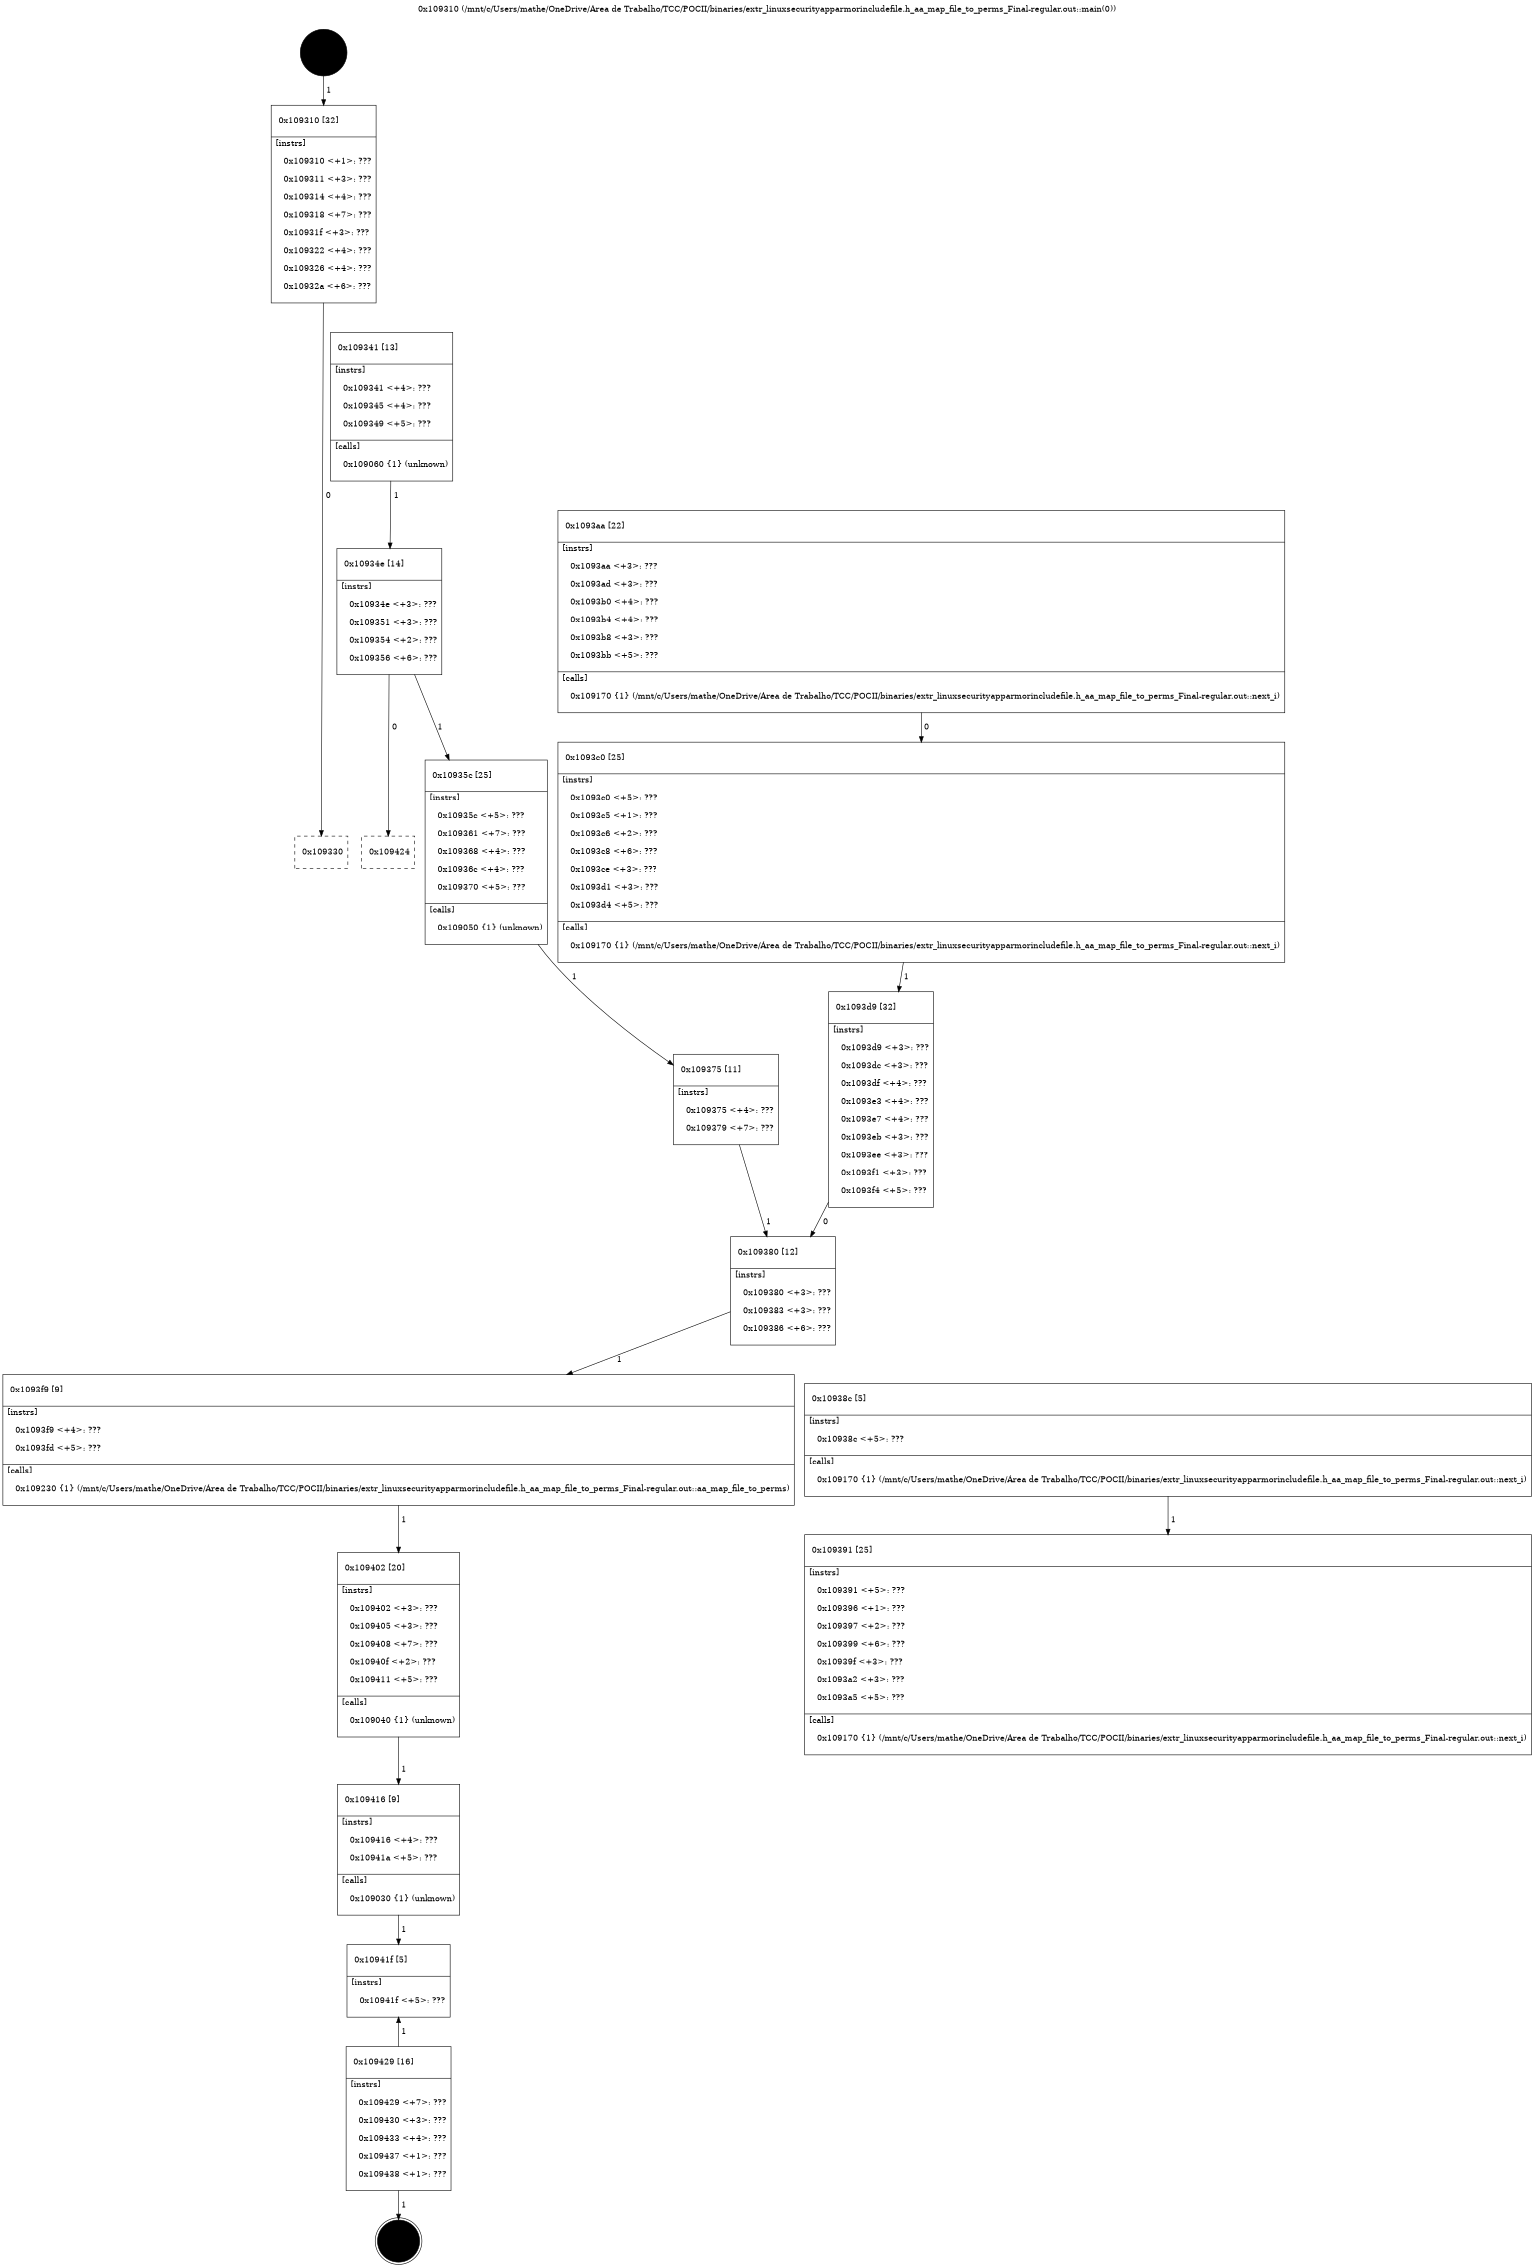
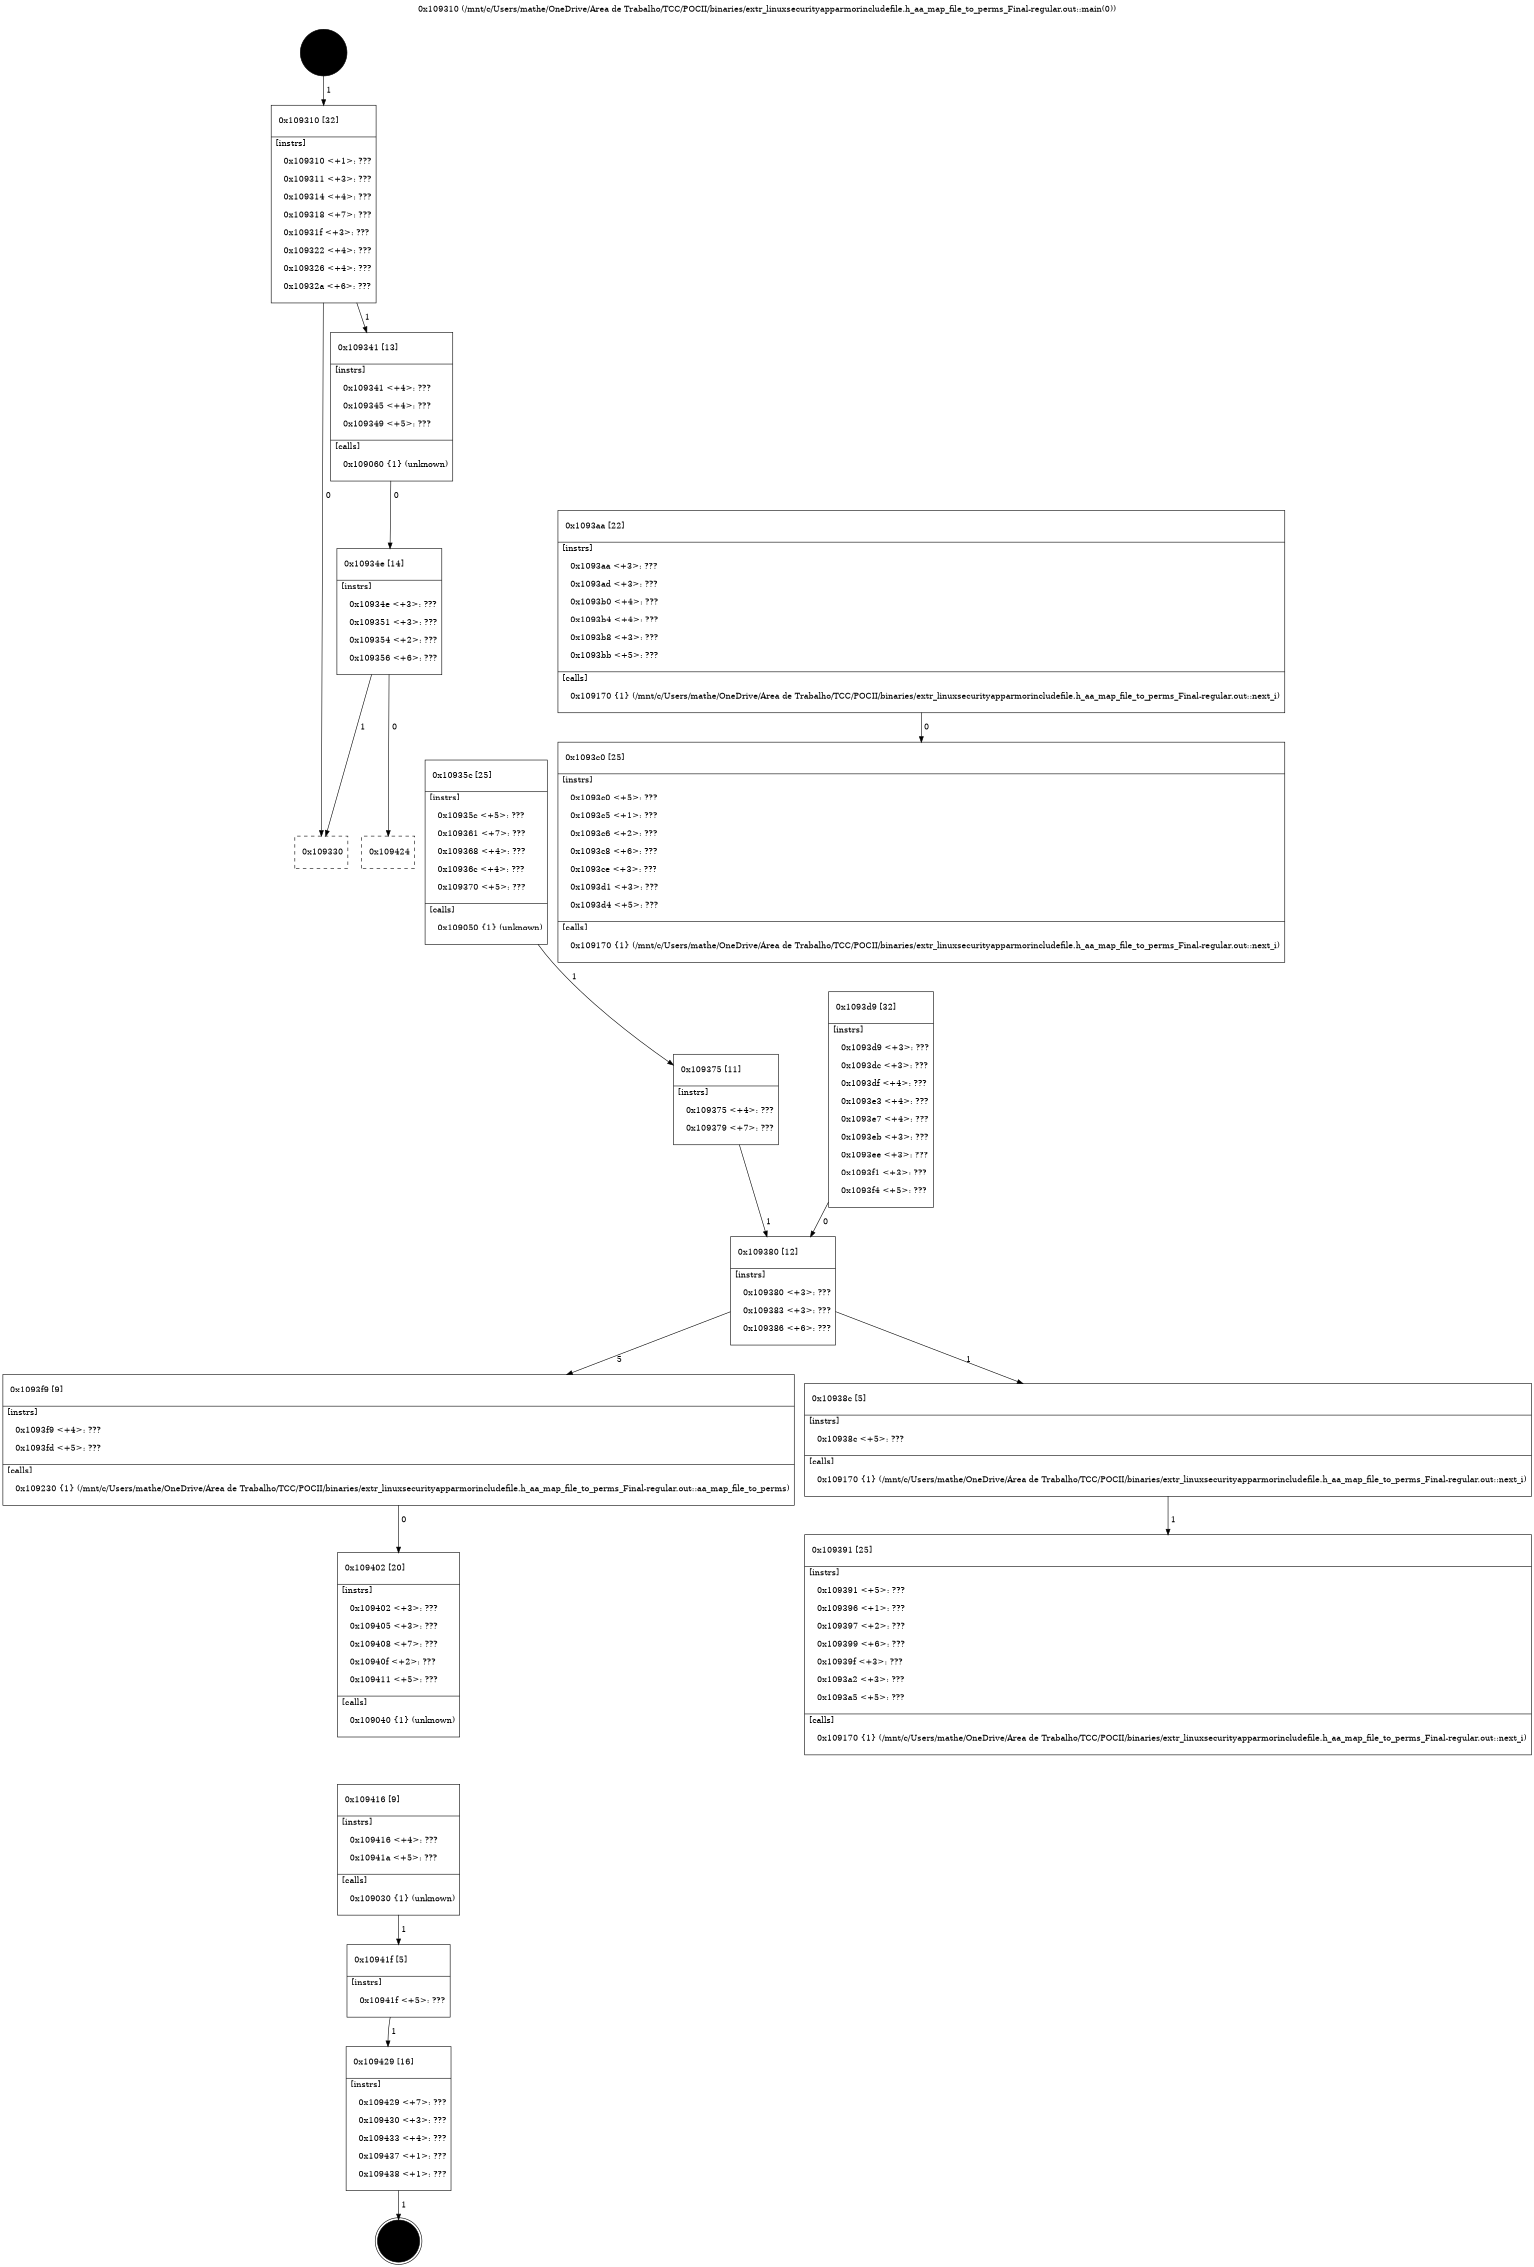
none -> (361, 315)
(395, 496) -> (395, 496)
(431, 715) -> (349, 753)
(901, 974) -> none
none -> (927, 1347)
(618, 1360) -> (618, 1360)
(403, 1520) -> (403, 1520)
(399, 1758) -> none
(399, 2035) -> (389, 2029)
